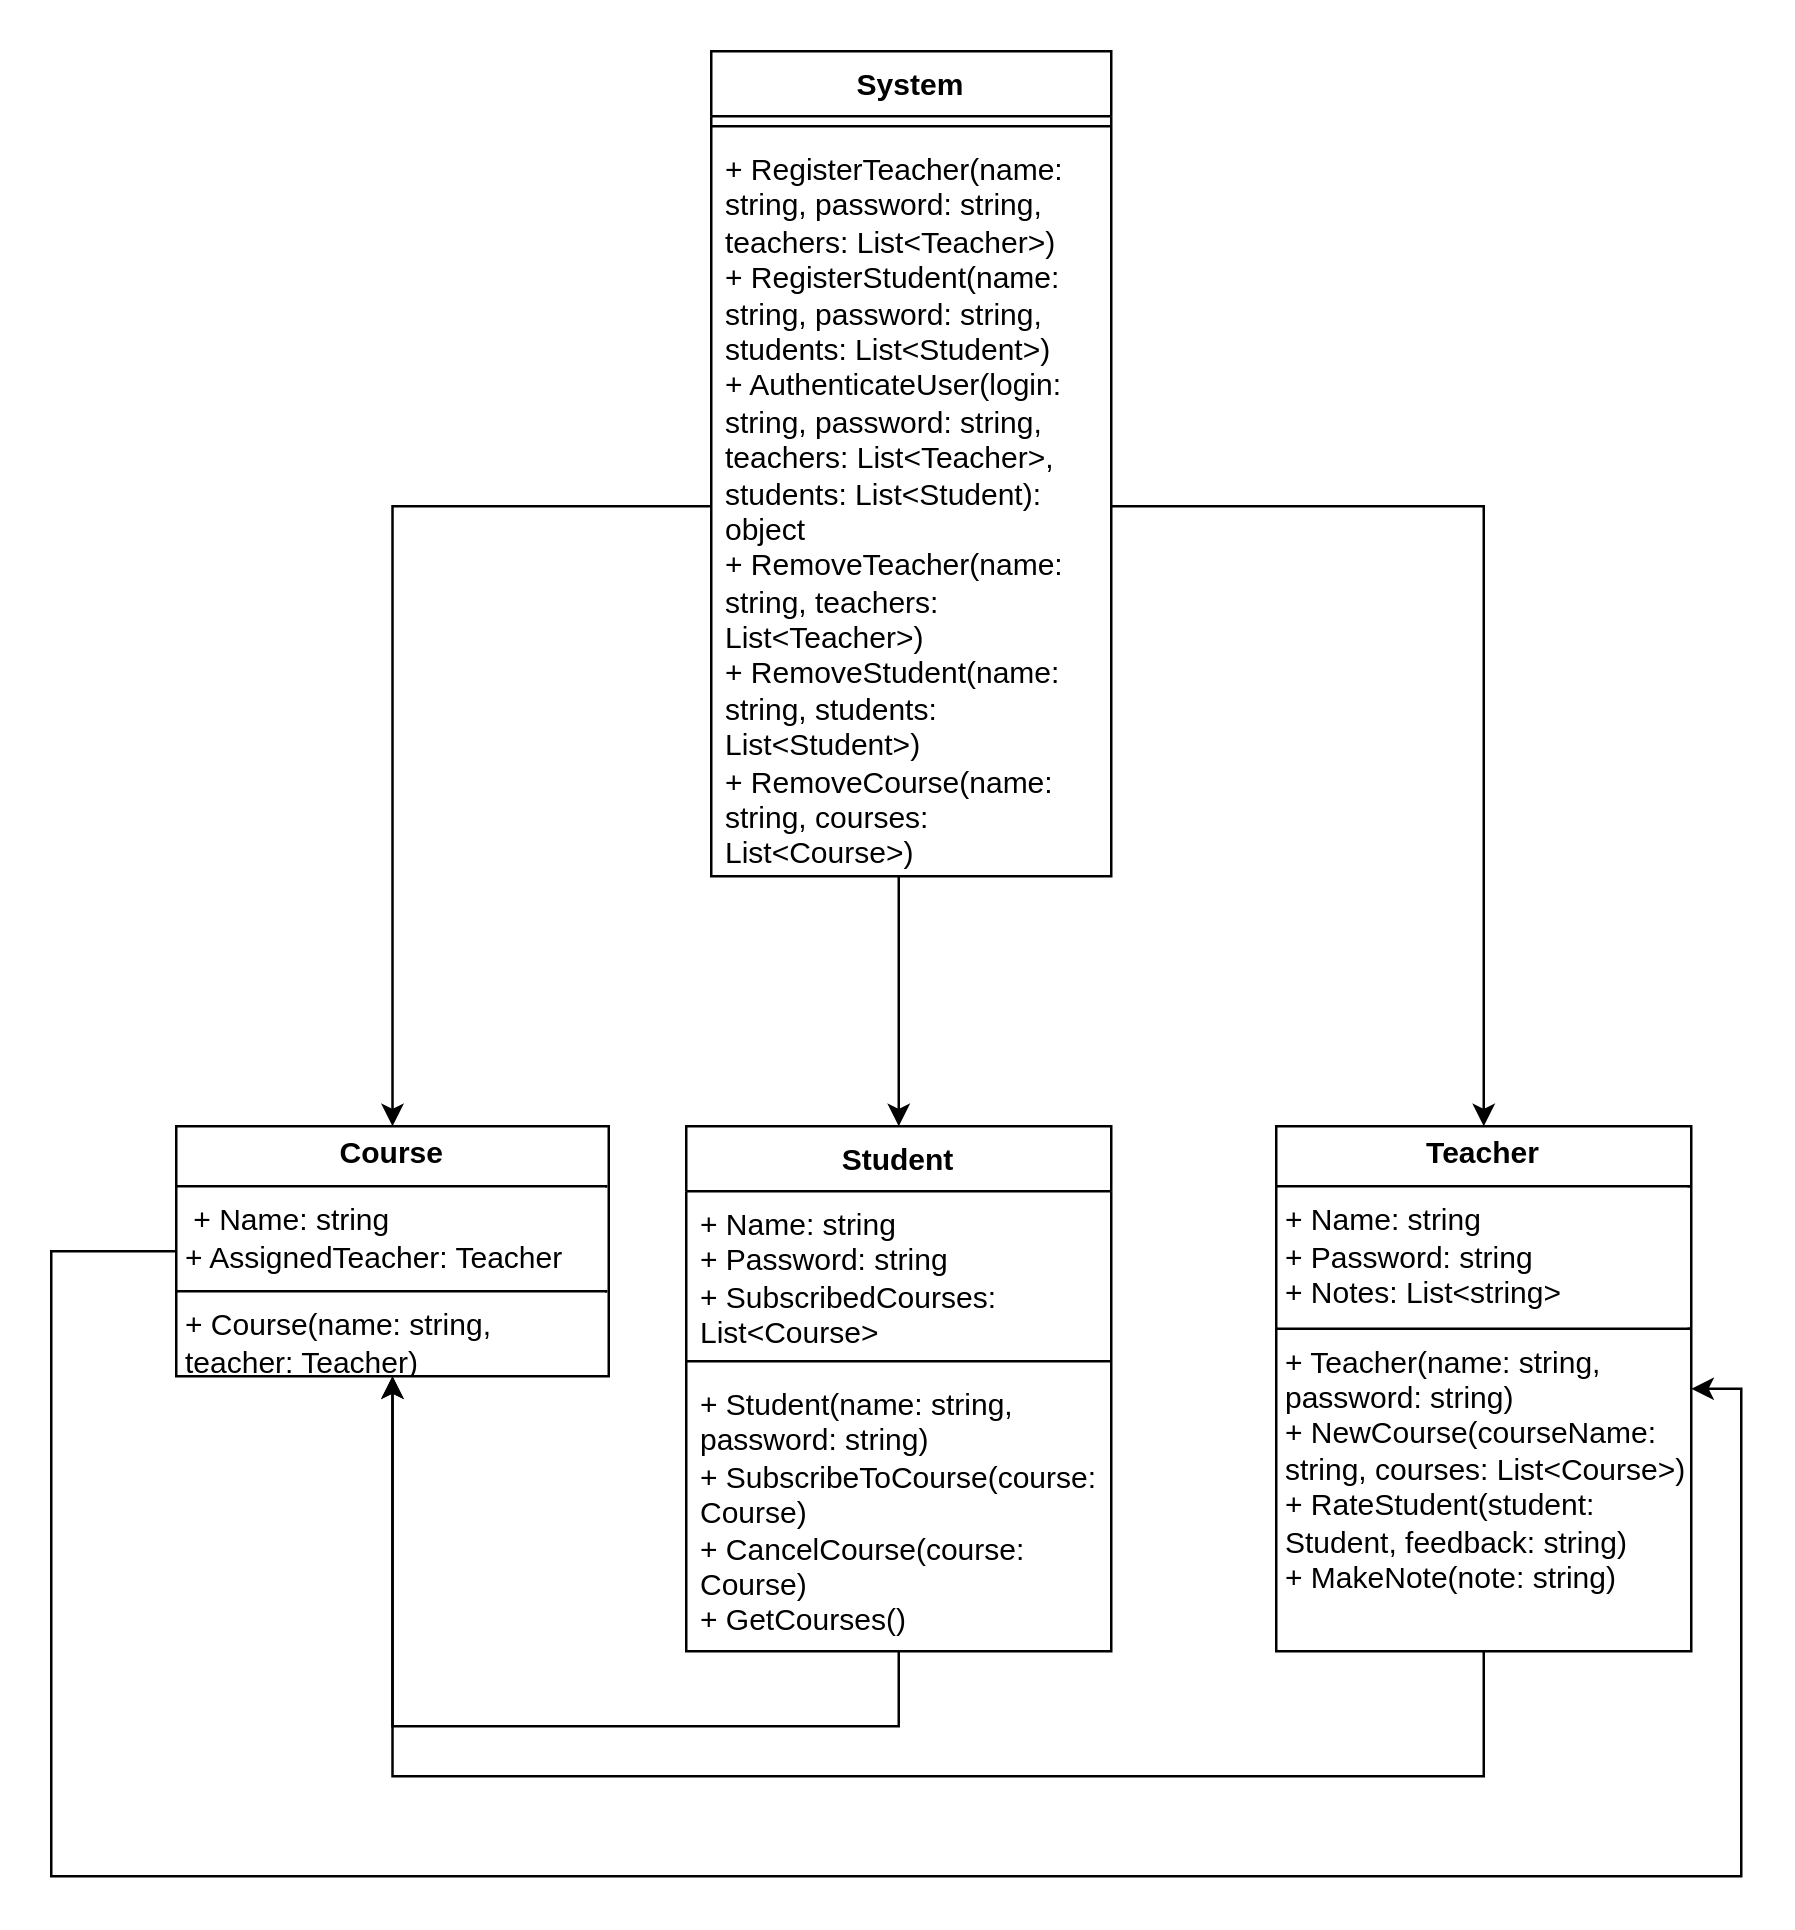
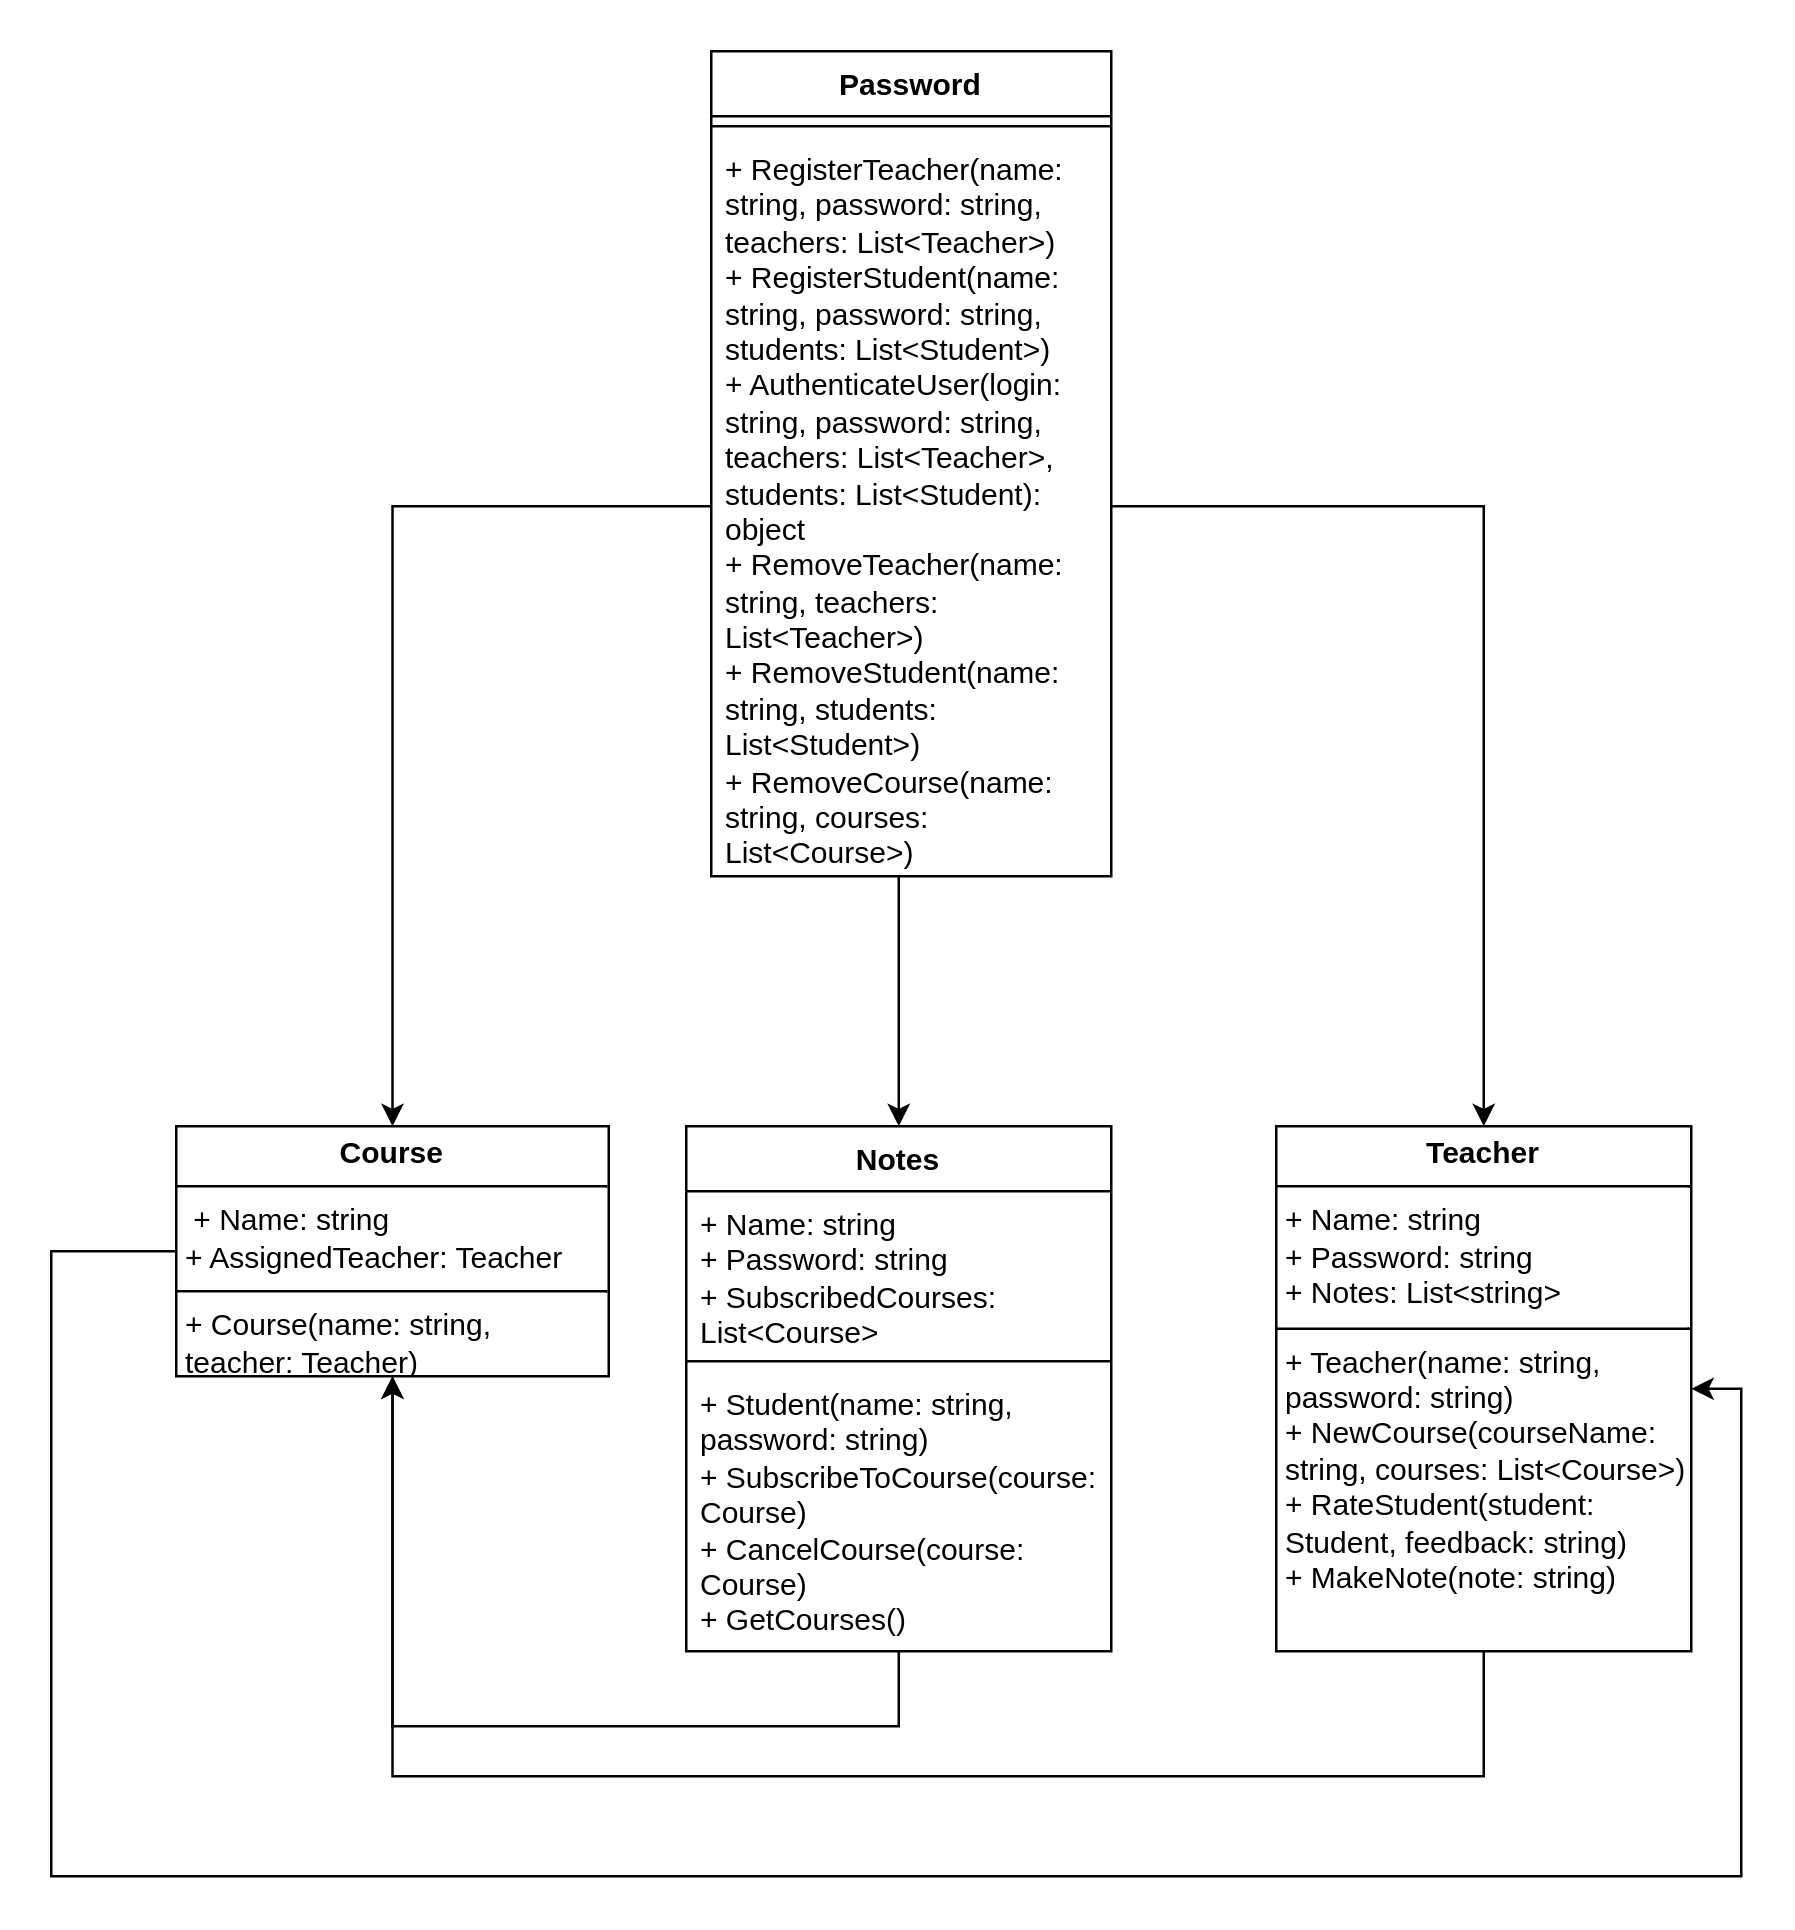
(911, 87) -> (911, 87)
(899, 1162) -> (899, 1162)
